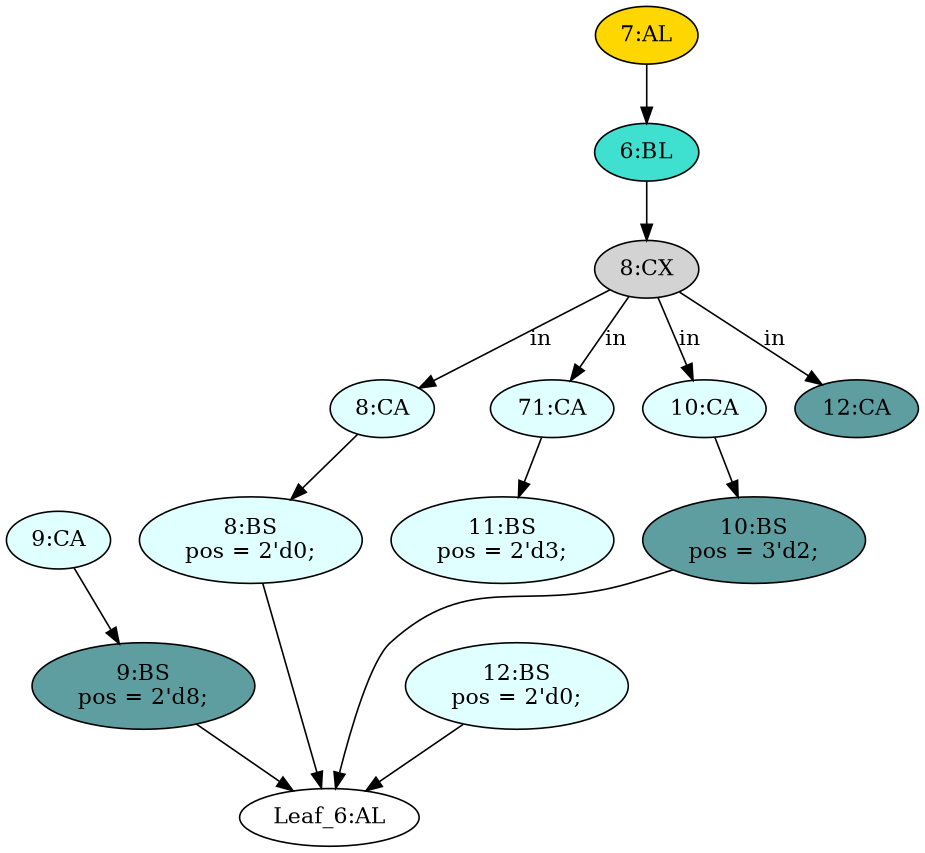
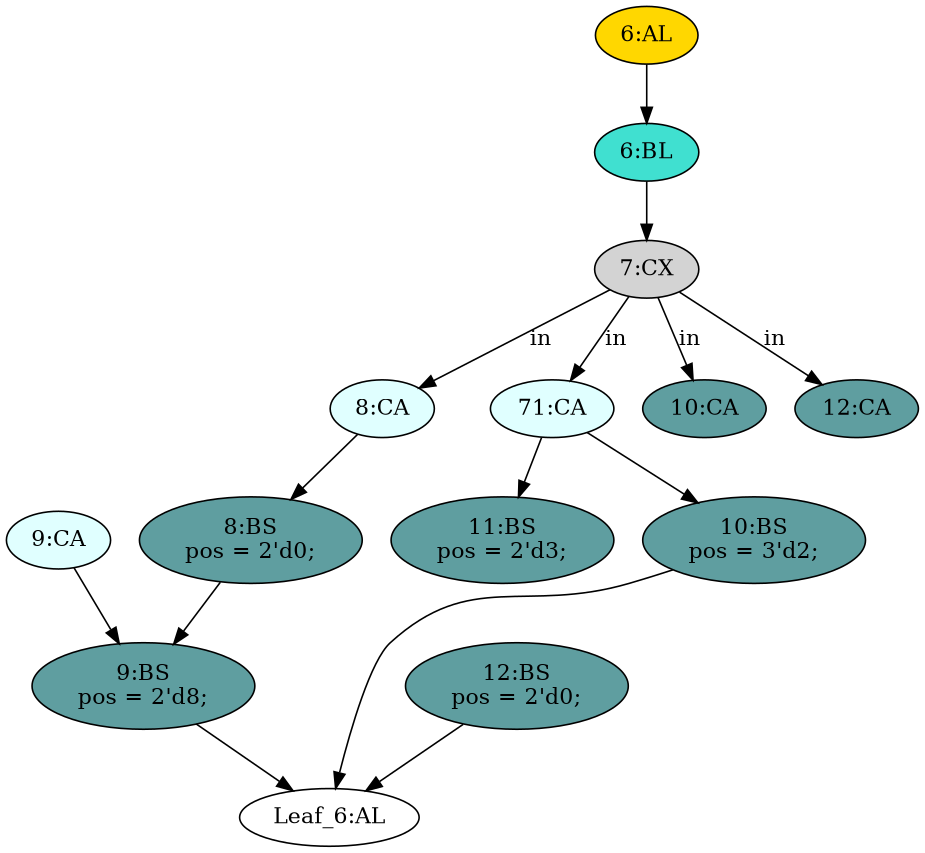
(647, 35) -> (647, 35)
(647, 269) -> (647, 269)
(704, 409) -> (704, 409)
(724, 460) -> (636, 463)
(251, 540) -> (251, 540)
(502, 540) -> (502, 540)
(290, 678) -> (202, 607)
(517, 686) -> (517, 686)
